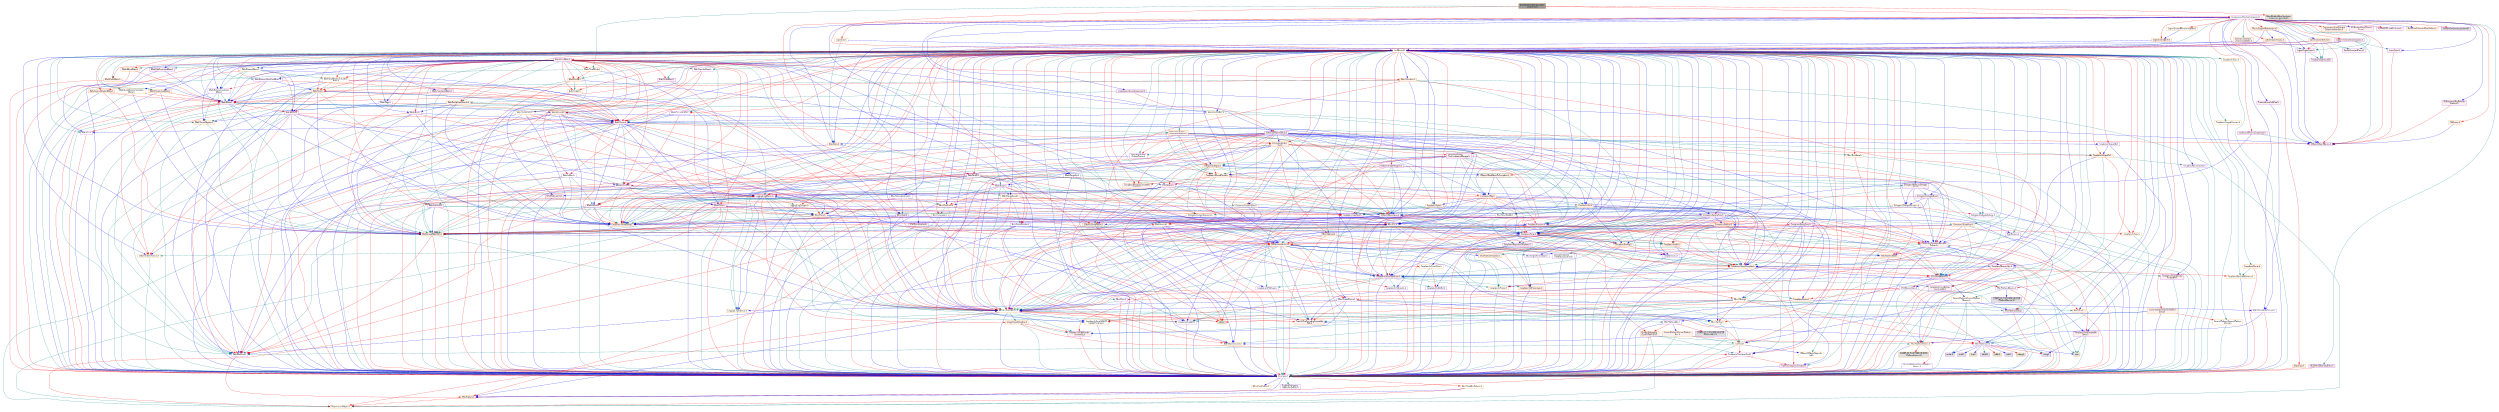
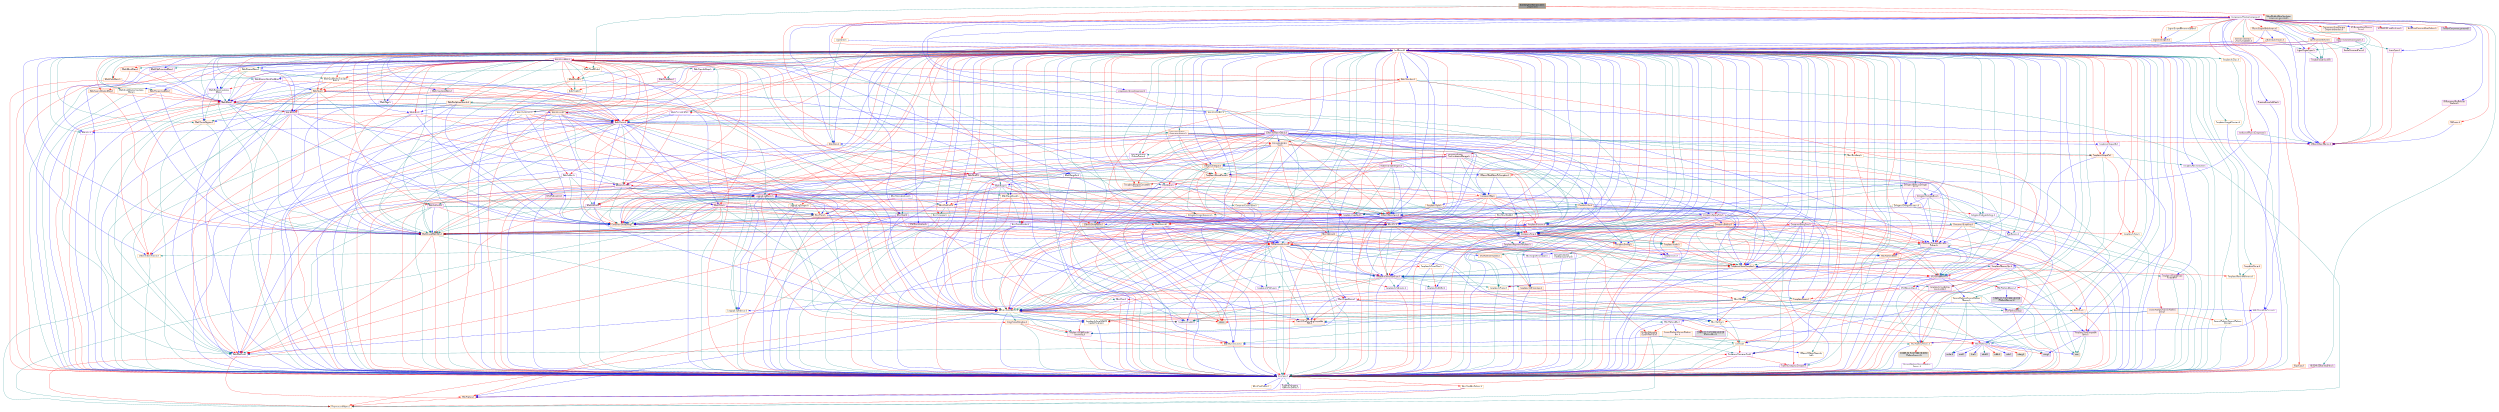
(645, 108) -> (684, 110)
